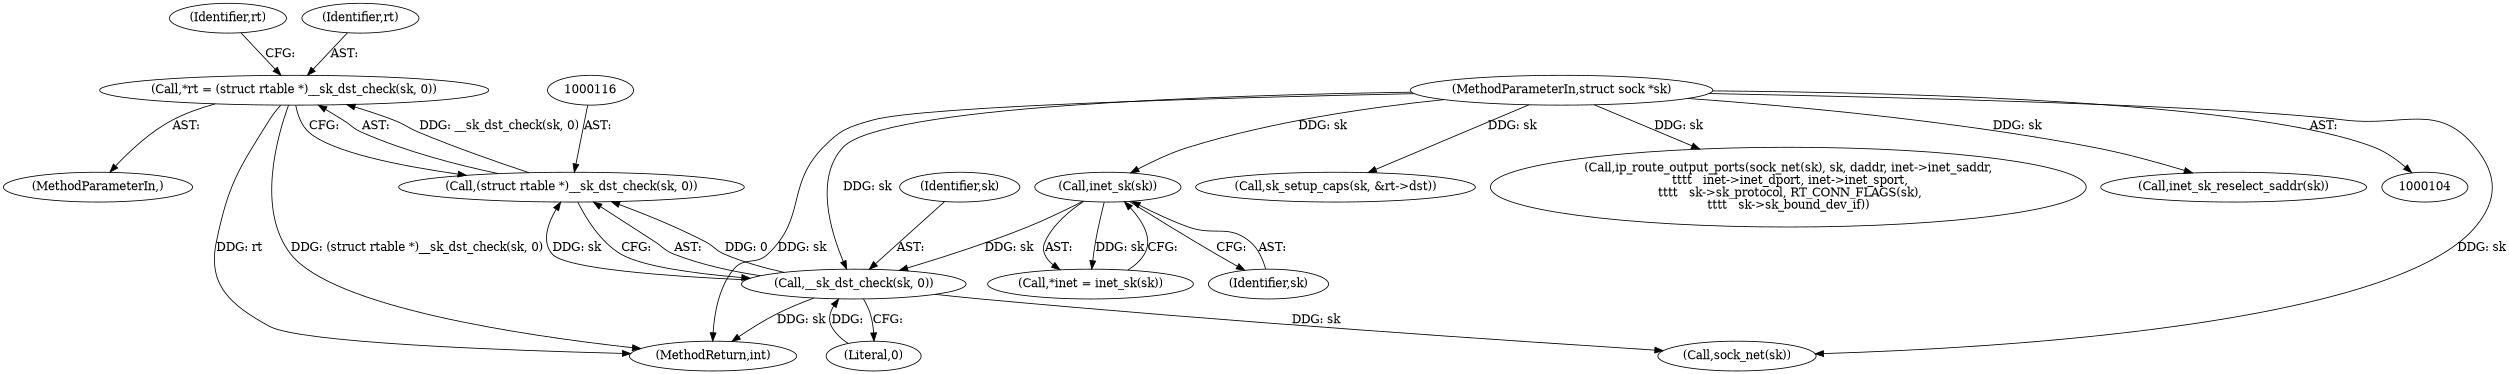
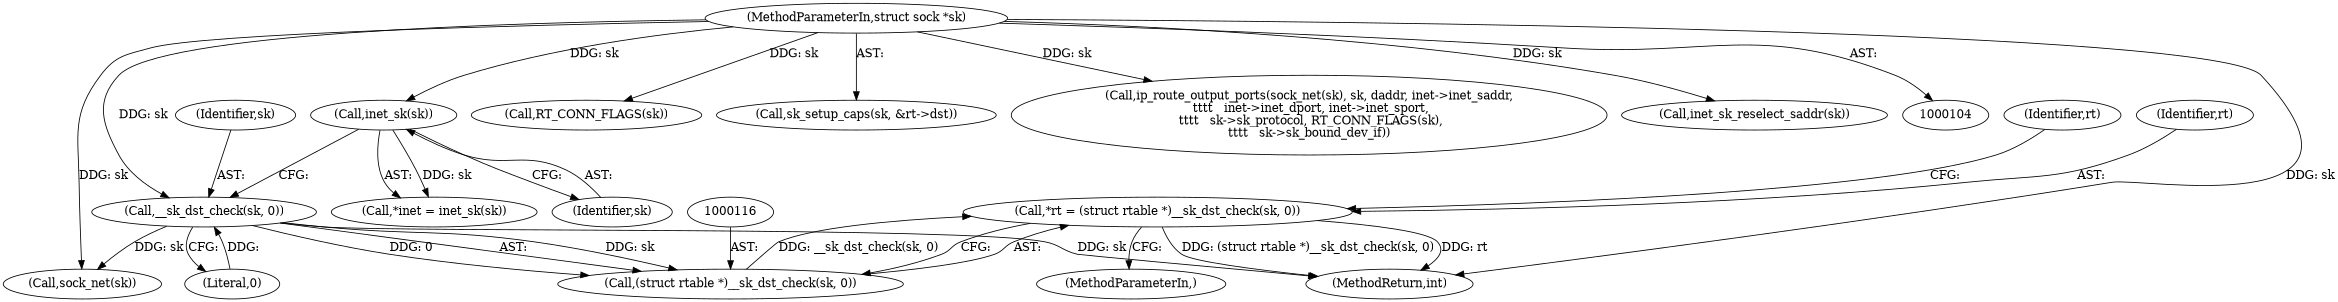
none -> (587, 115)
(188, 126) -> (1149, 248)
(1512, 126) -> (872, 54)
(1148, 240) -> none
(1009, 248) -> (296, 176)
(647, 264) -> none
